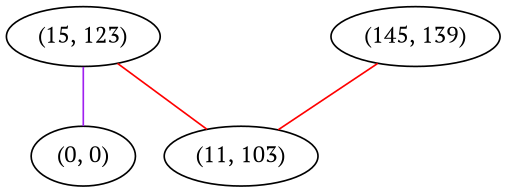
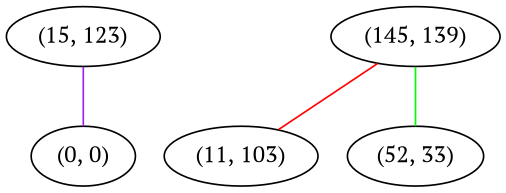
(162, 96) -> none
none -> (416, 156)
